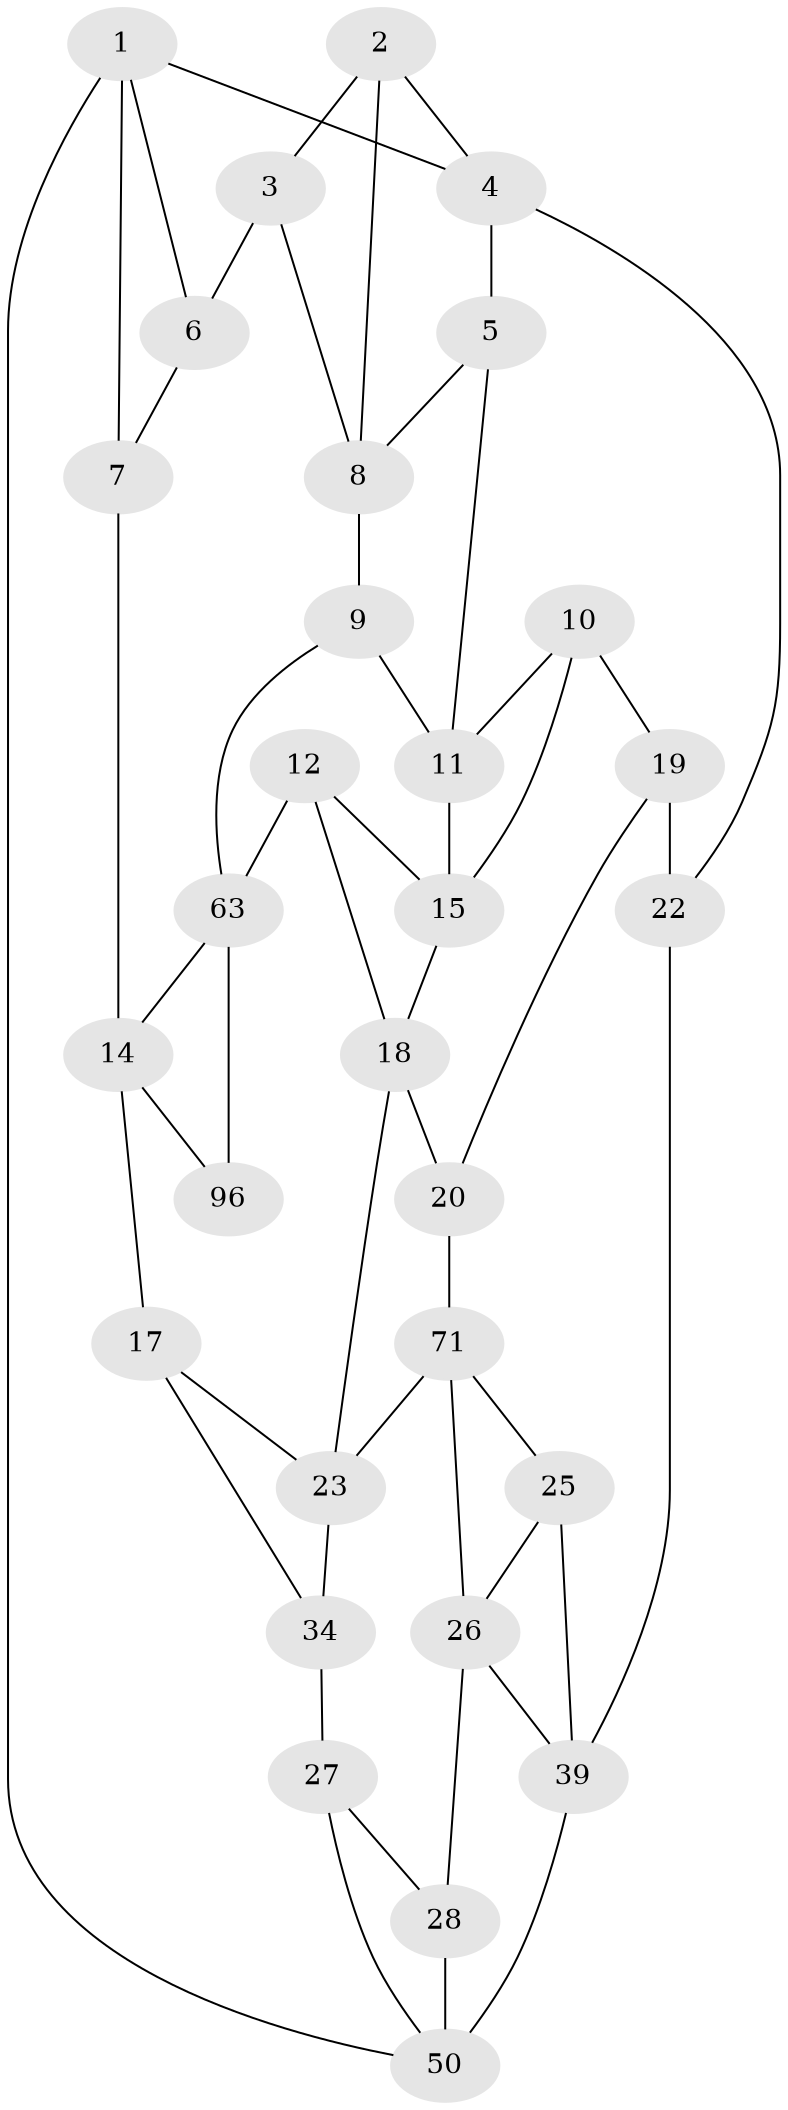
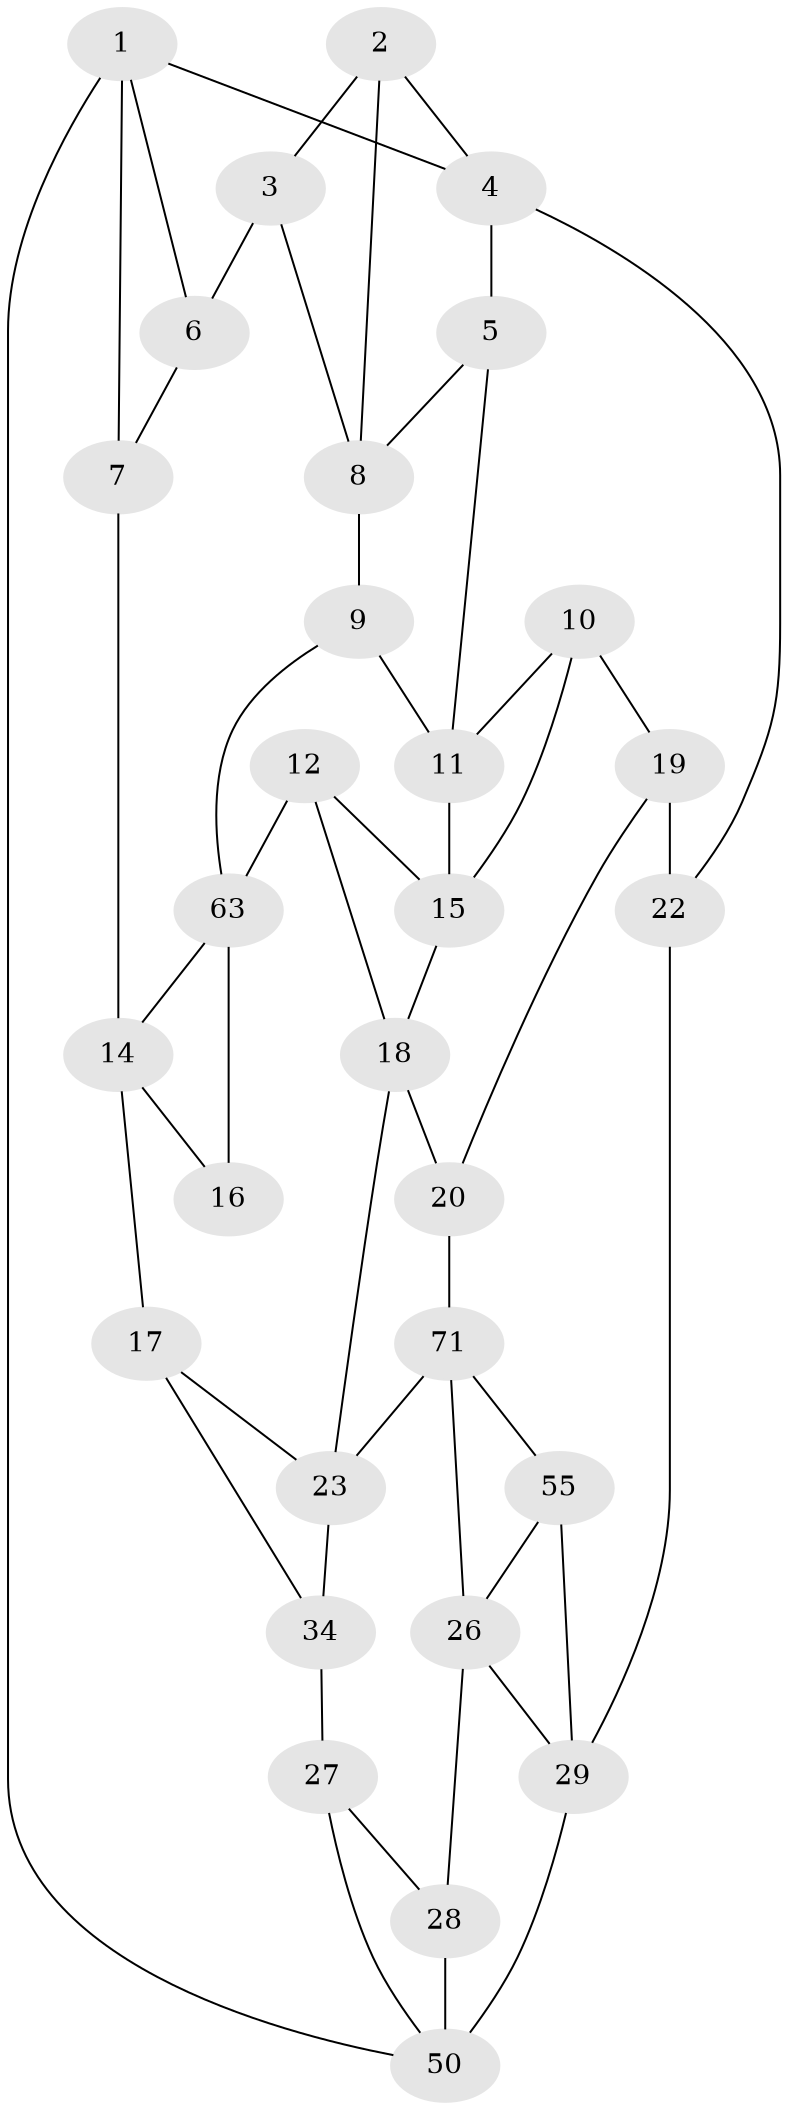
(229, 1199) -> (229, 1199)
(560, 1488) -> (560, 1488)
(574, 1777) -> (574, 1777)
